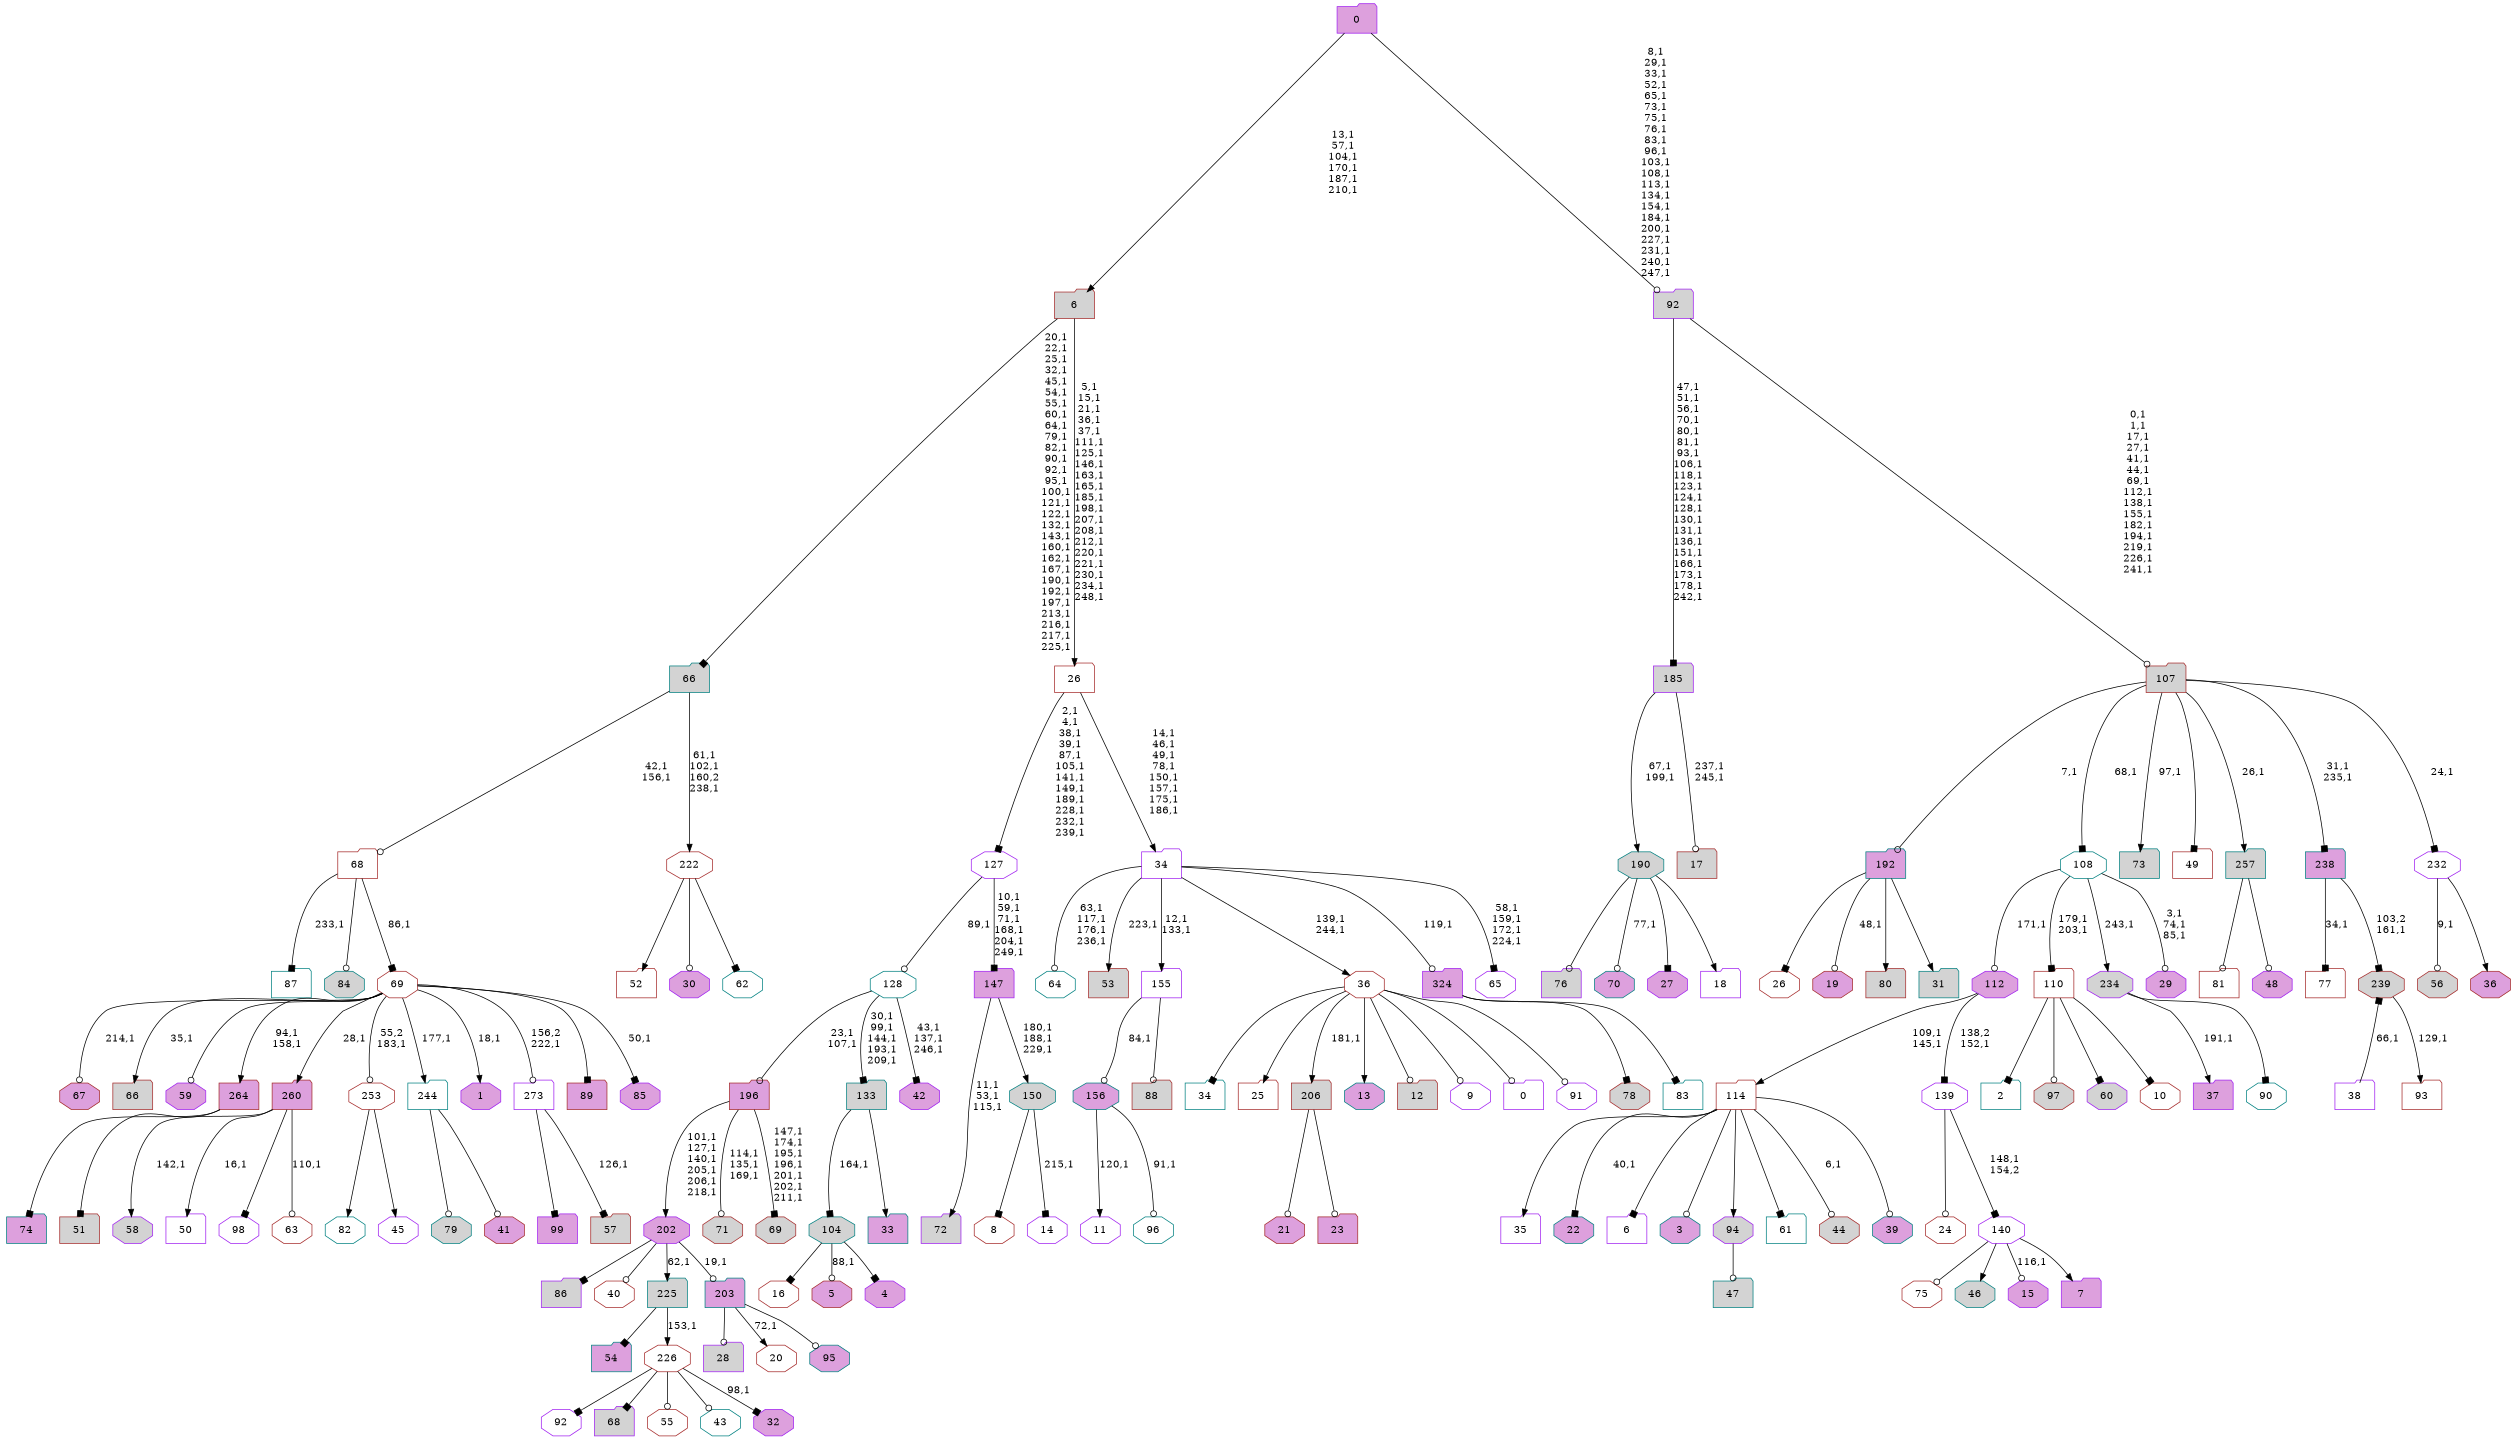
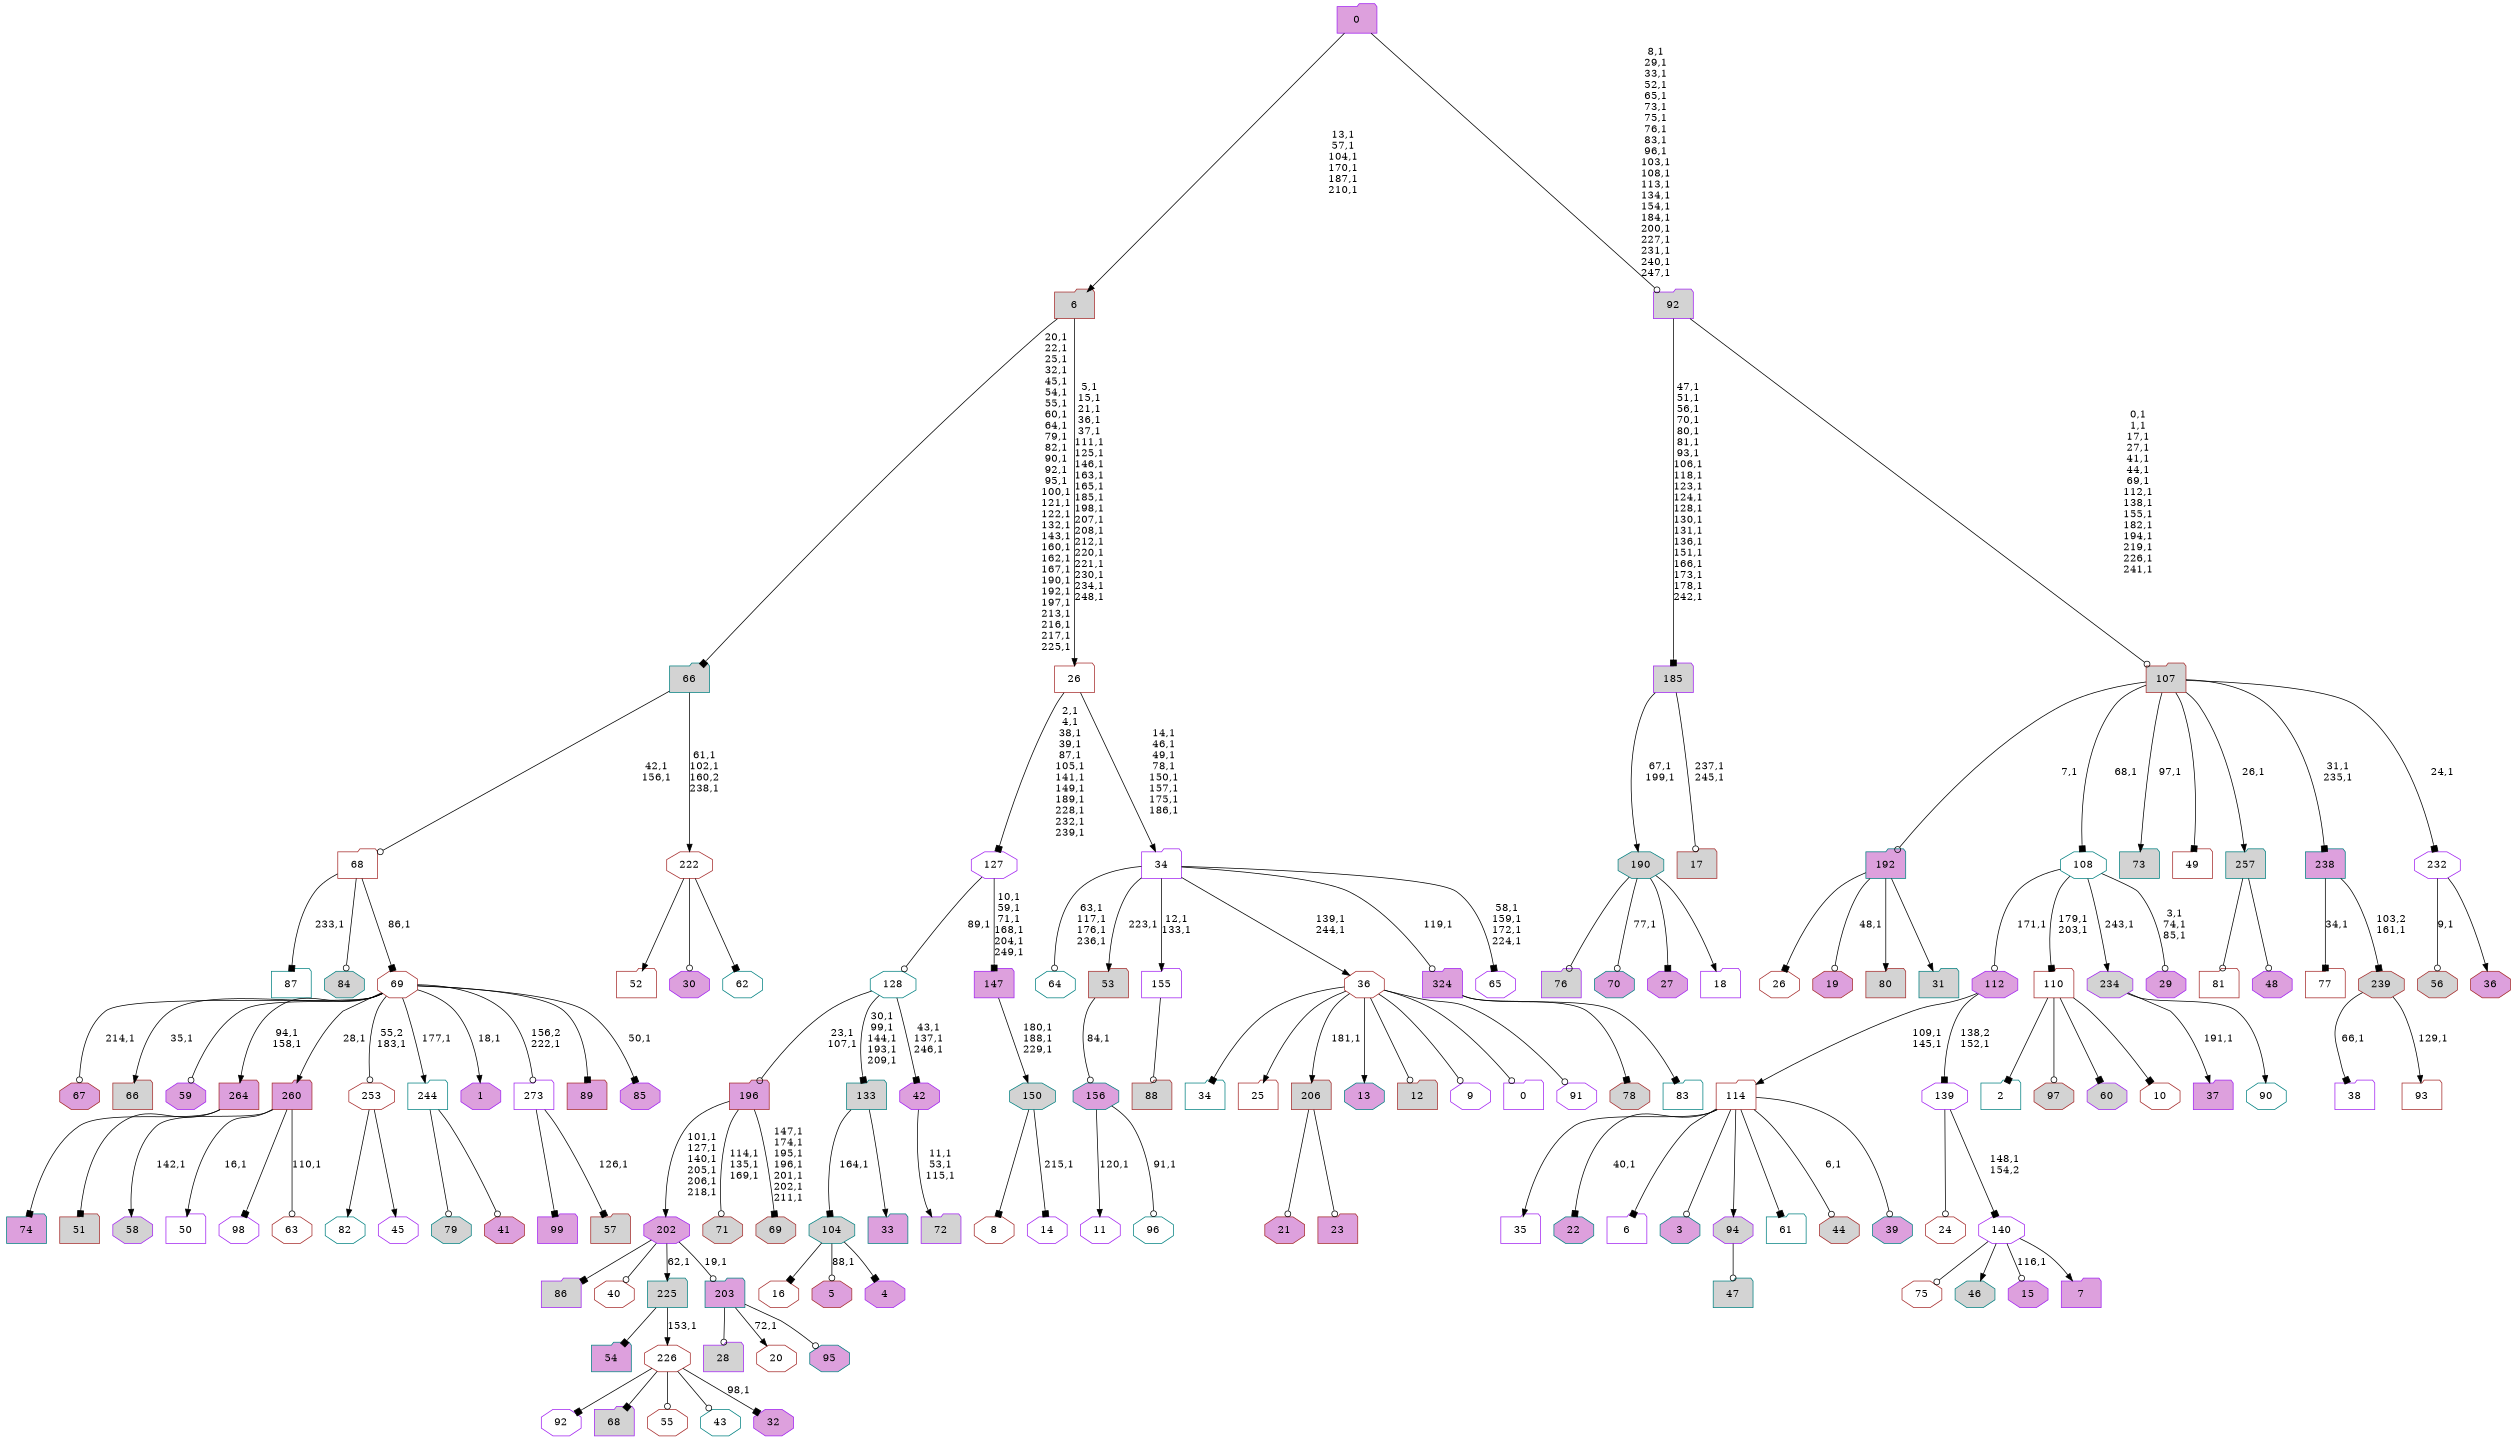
(2218, 1004) -> (2218, 1004)
(1118, 1035) -> (1083, 1037)
(2371, 1045) -> (2335, 1029)
(969, 1104) -> (918, 1161)
